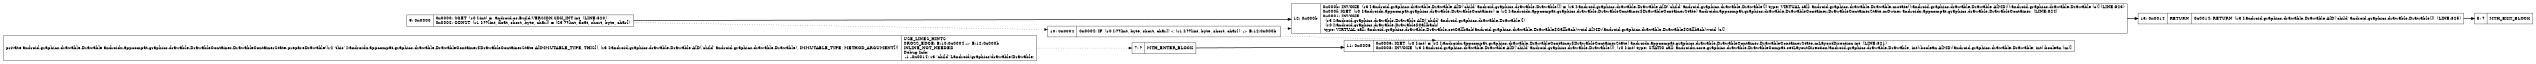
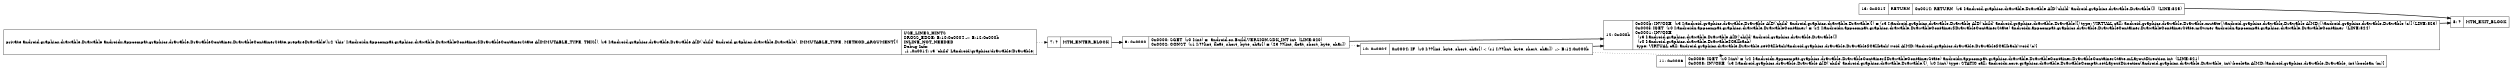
(2131, 19) -> (2444, 23)
(1284, 29) -> (1597, 46)
(1268, 48) -> (1115, 42)
